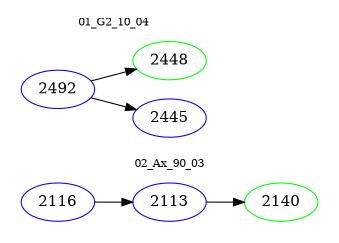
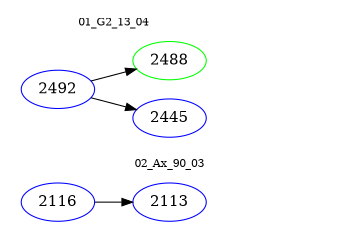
(114, 23) -> (114, 23)
(170, 61) -> (170, 61)
(281, 202) -> none
